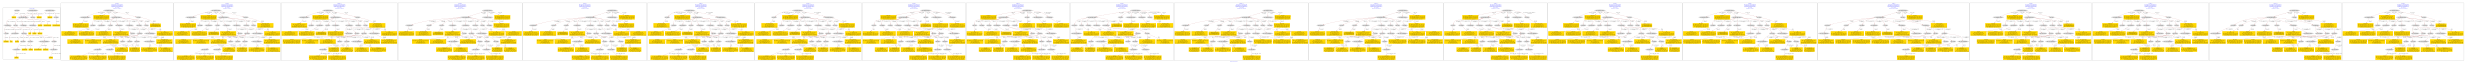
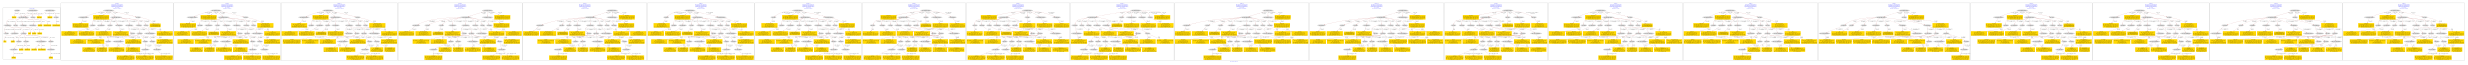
(6, 42) -> none
